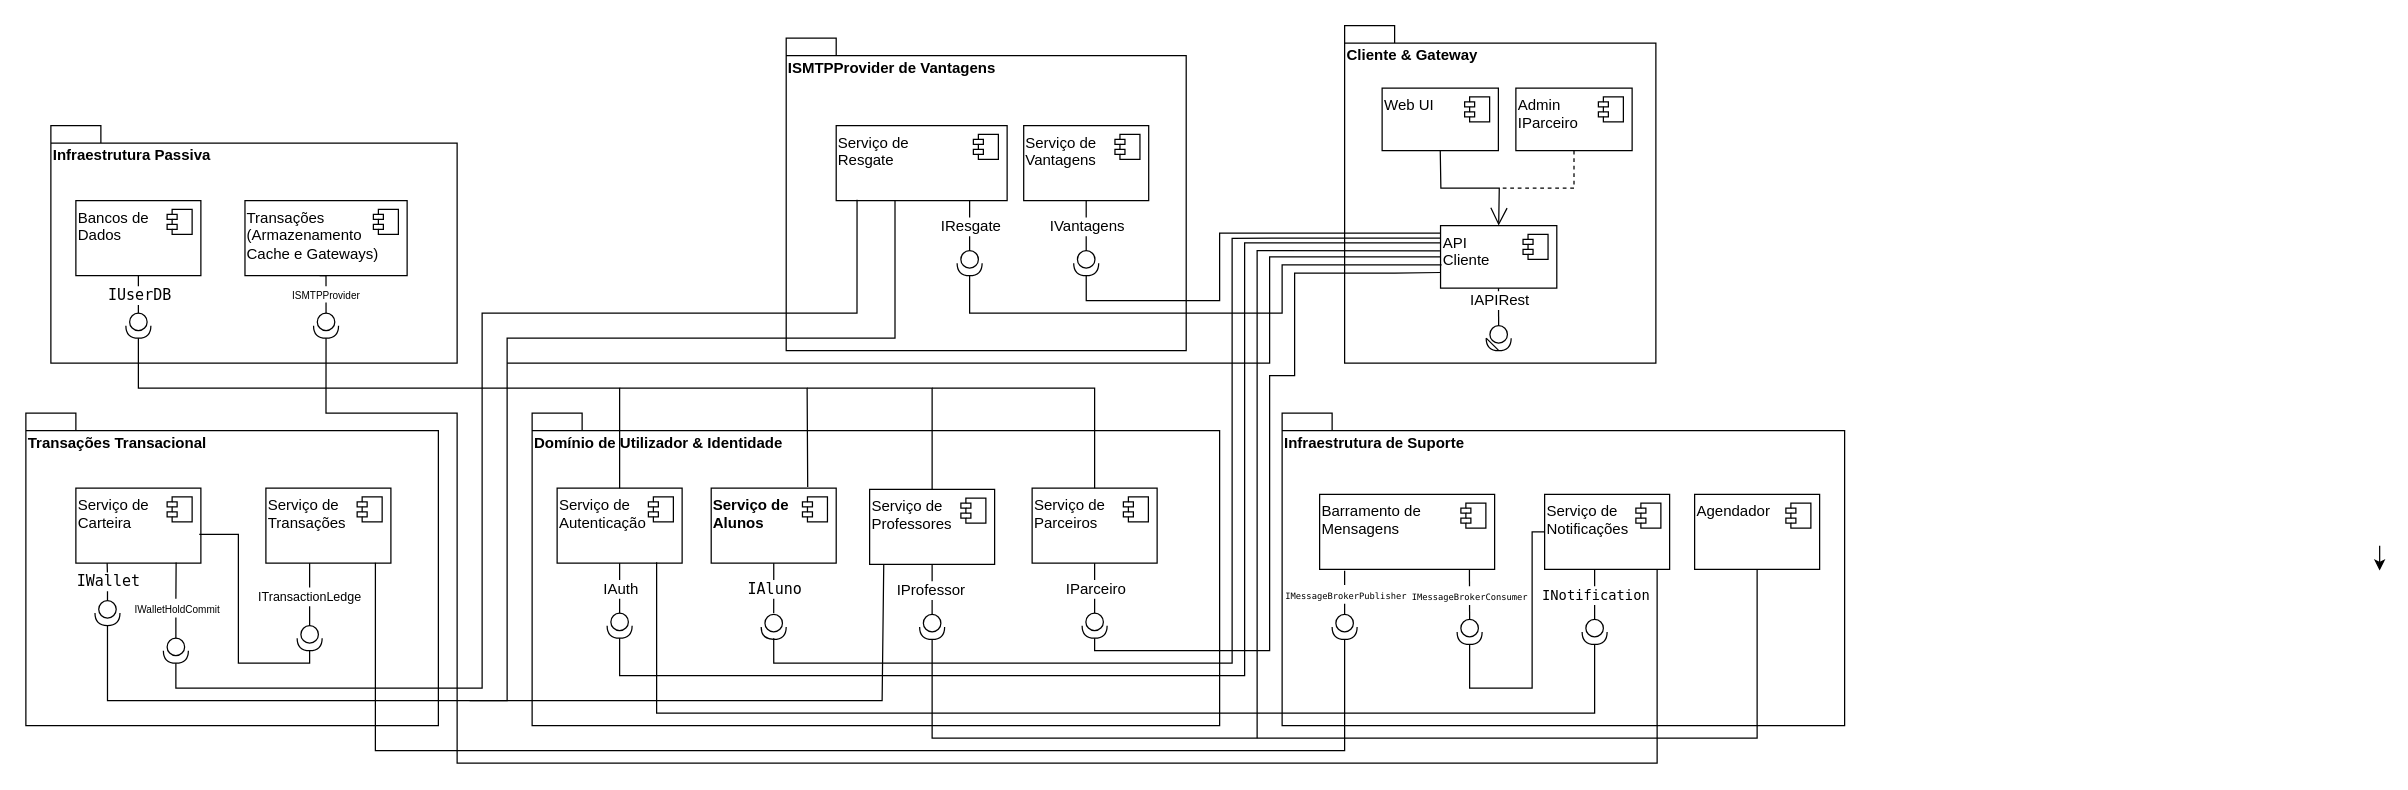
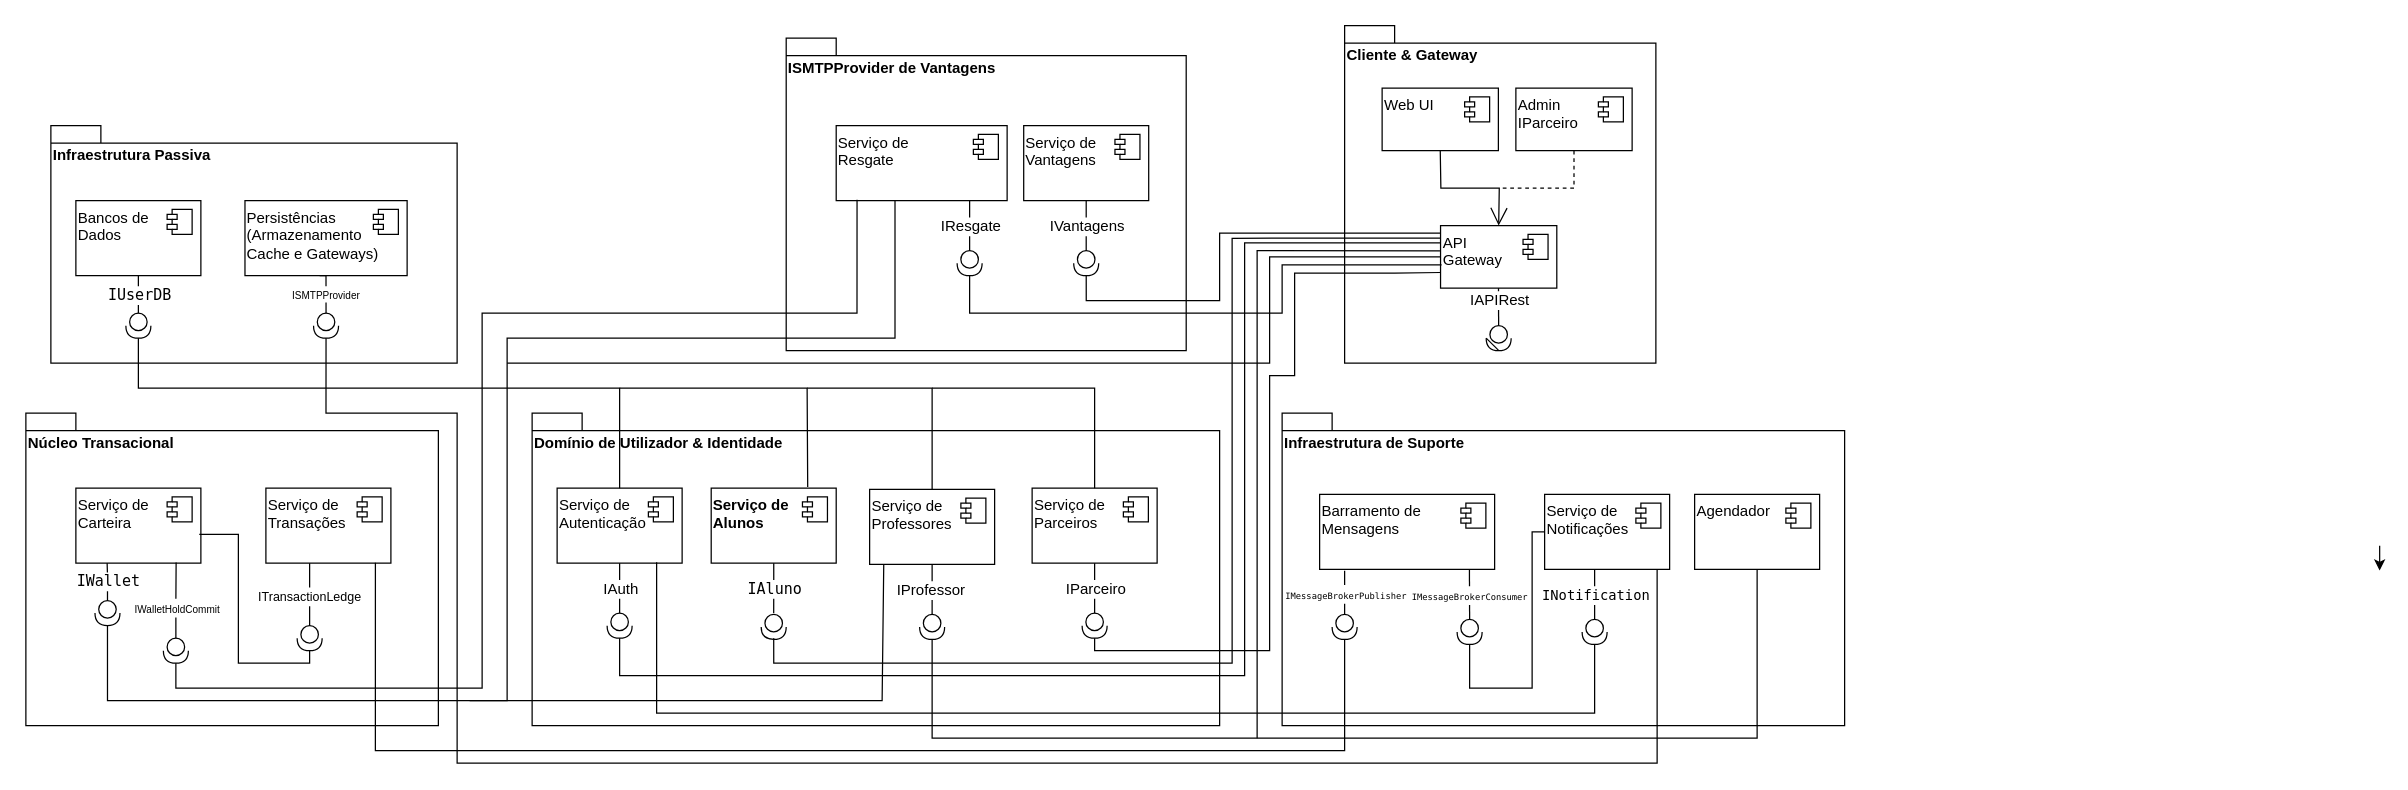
(316, 236) -> (316, 236)
(1469, 252) -> (1473, 252)
(119, 443) -> (100, 443)
